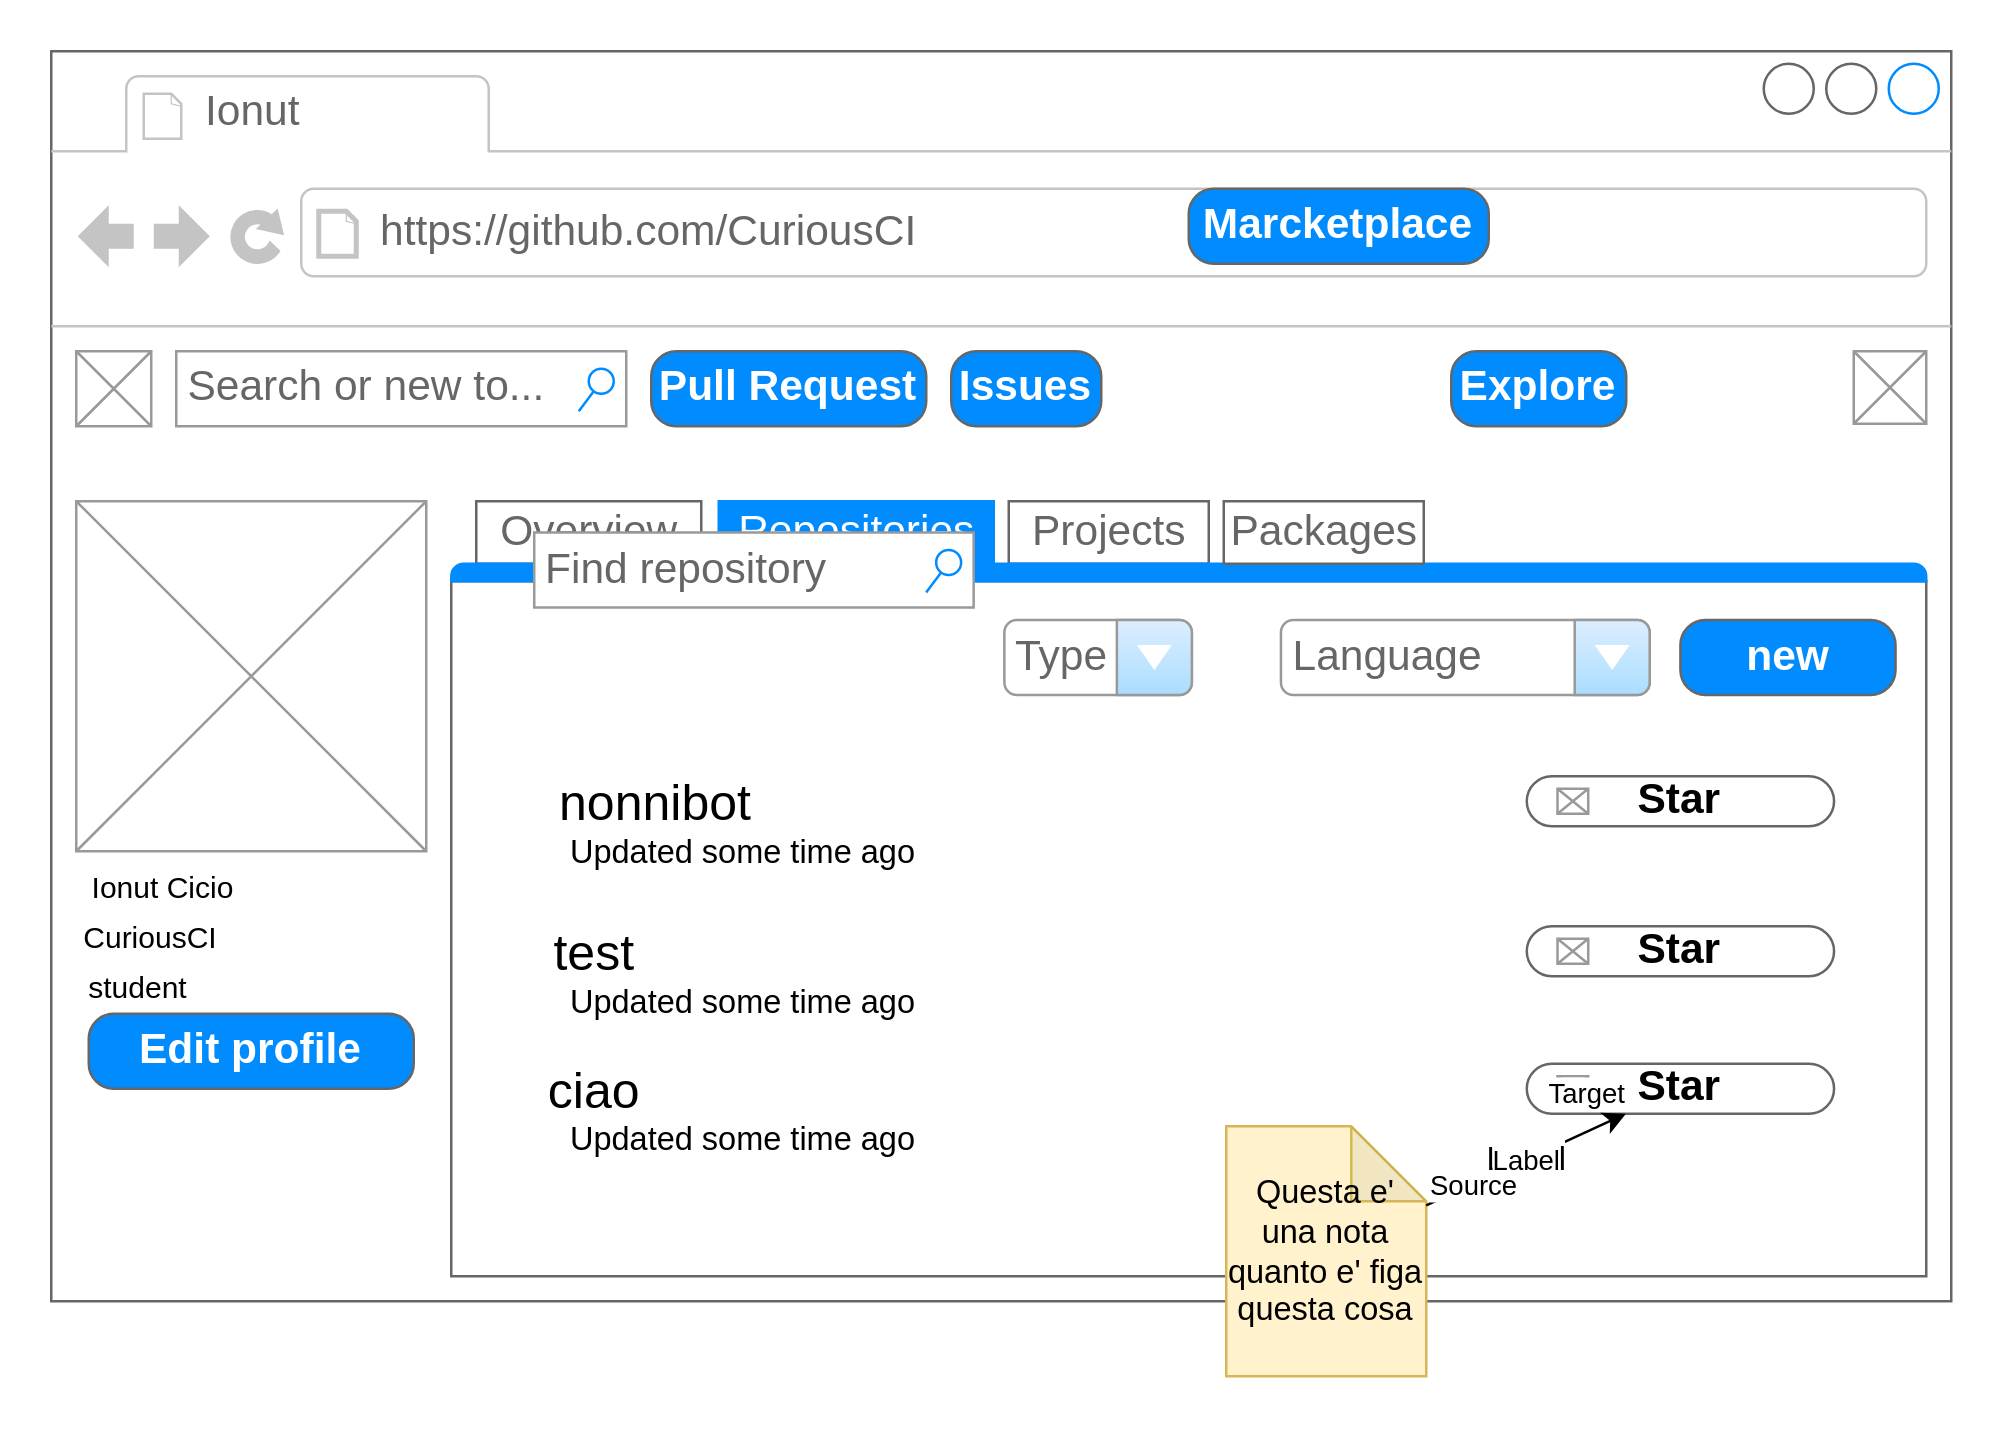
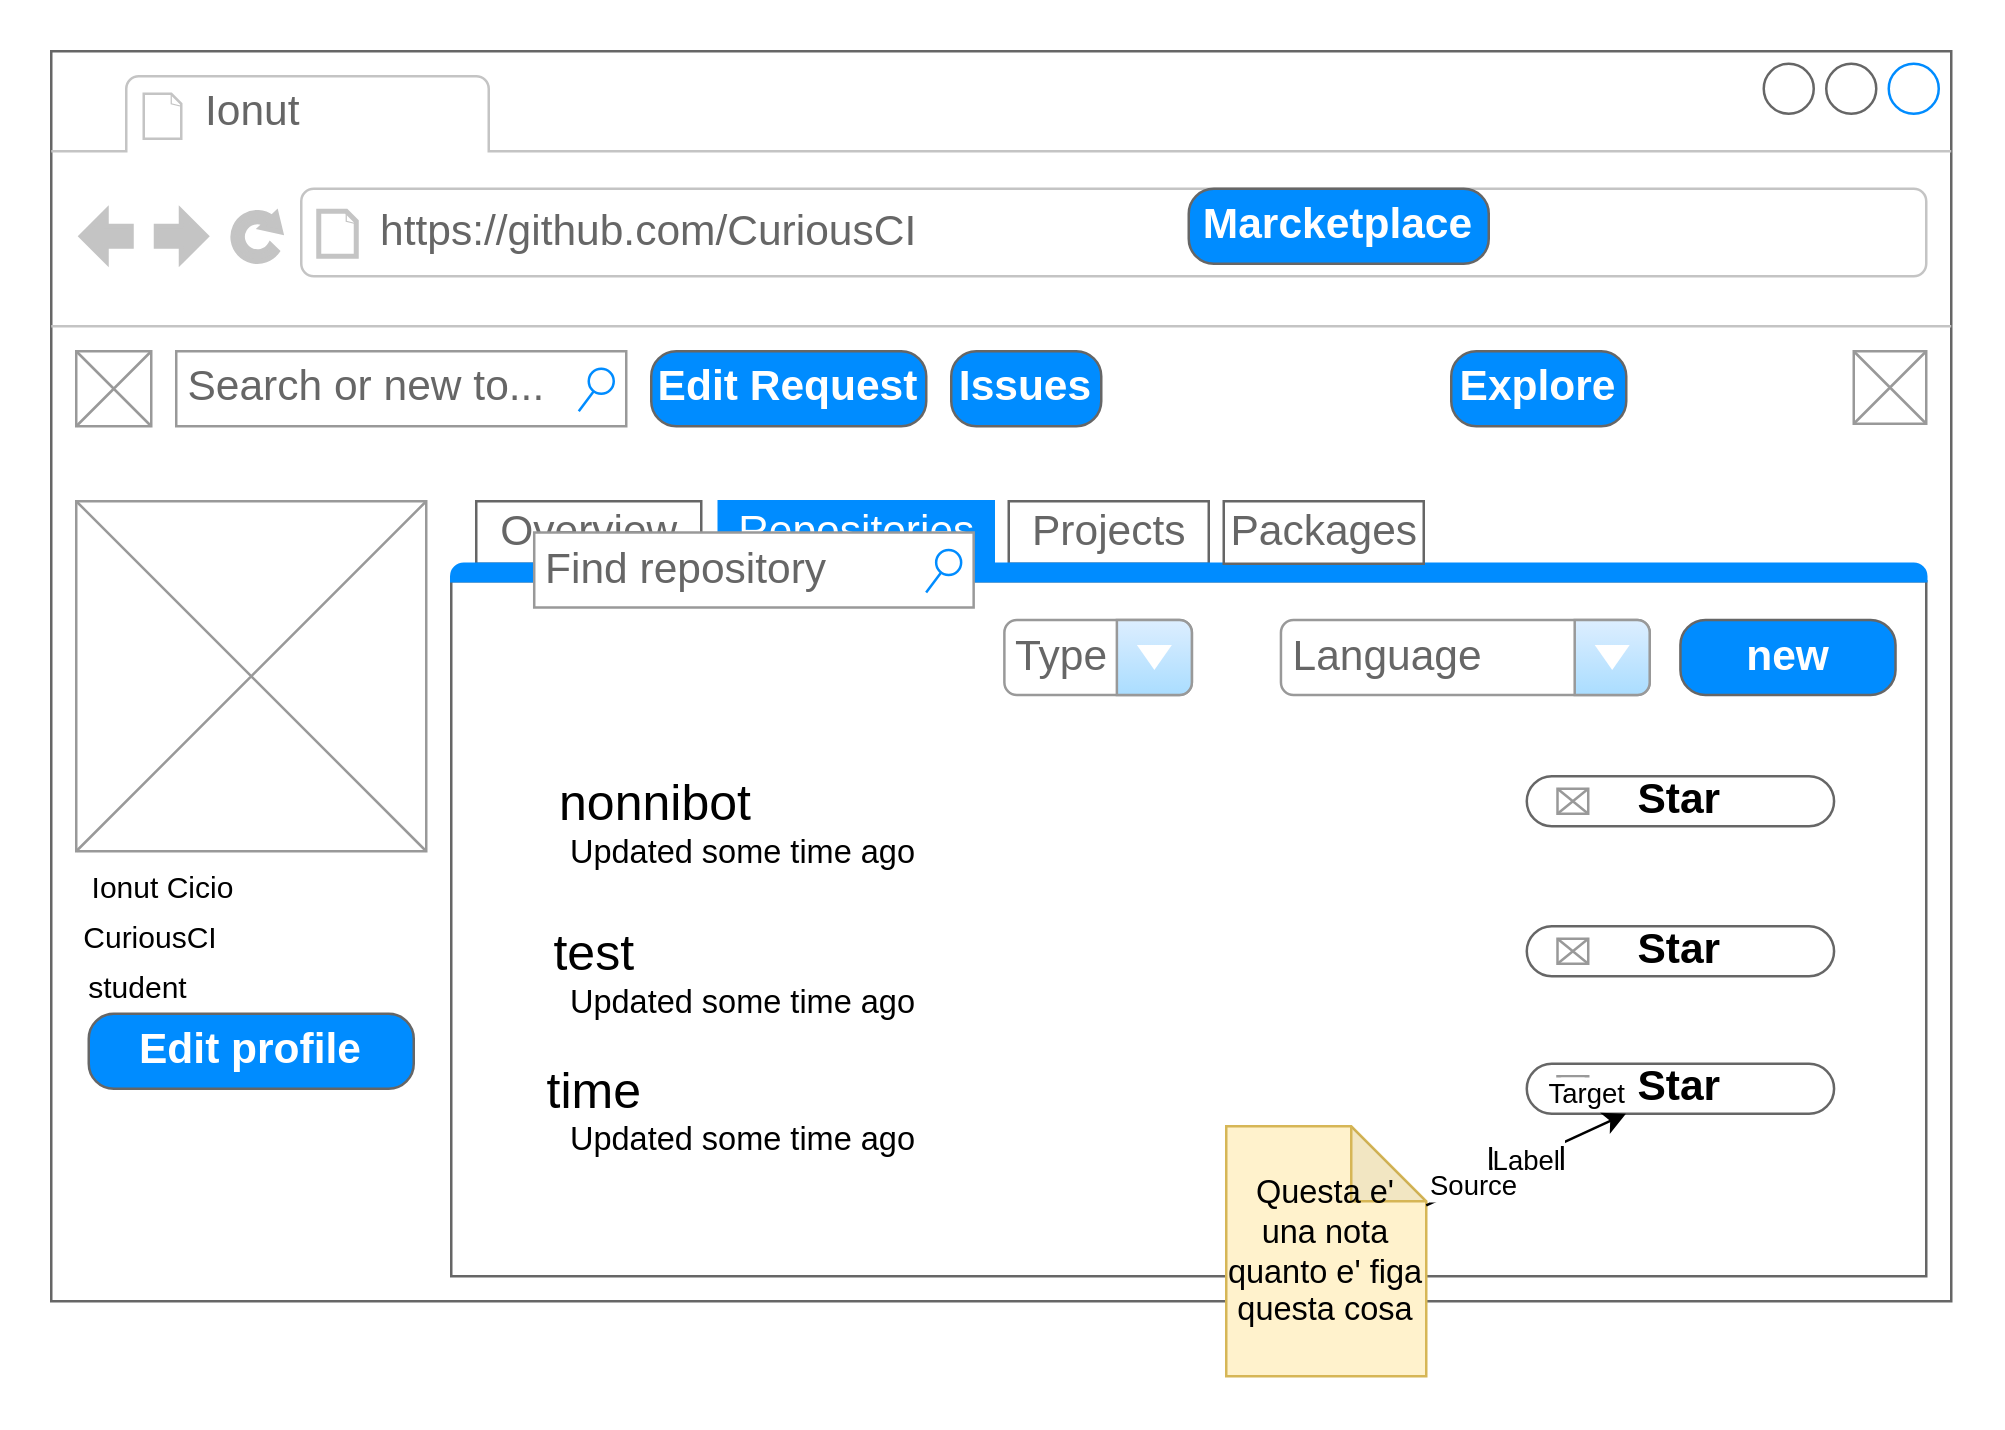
(789, 389) -> (789, 389)
(595, 1089) -> (595, 1089)
